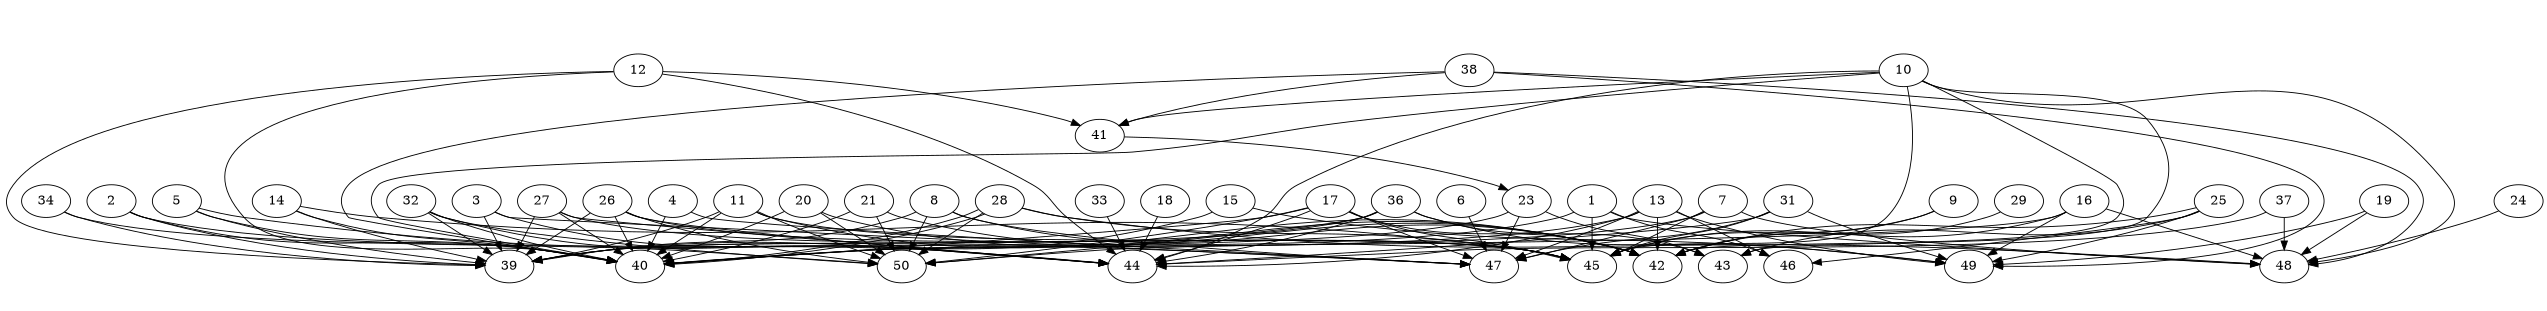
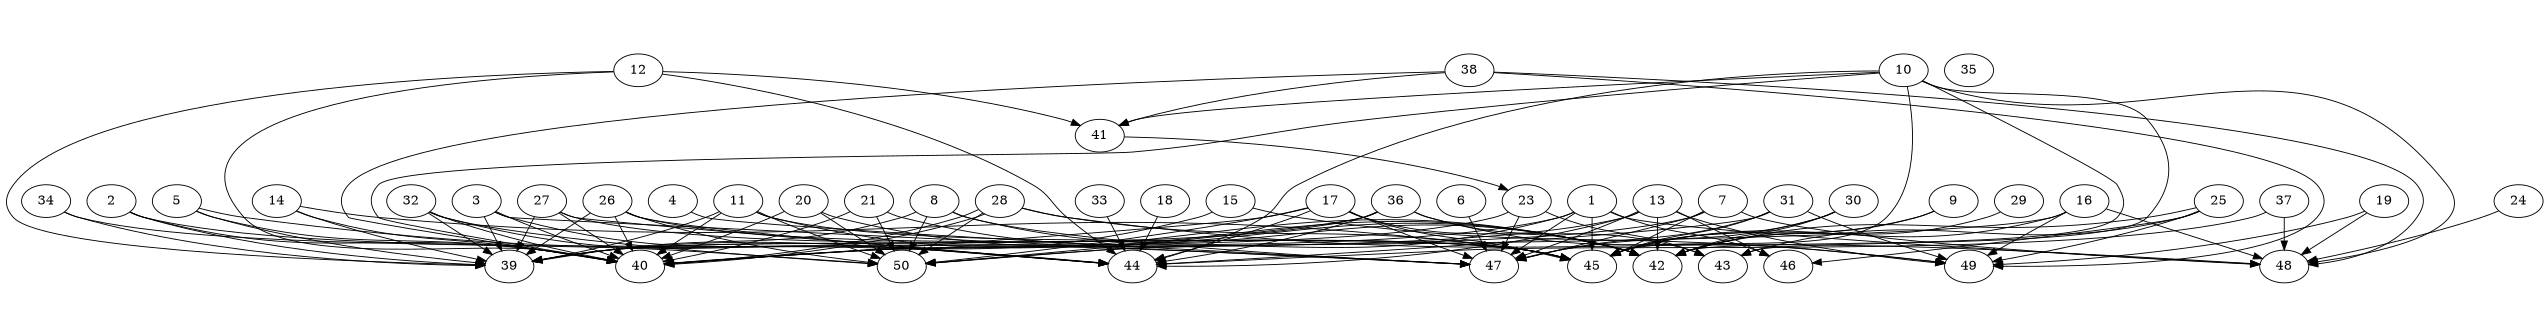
none -> (1969, 70)
none -> (1854, 201)
(659, 230) -> (552, 234)
none -> (1547, 231)
none -> (1256, 246)
